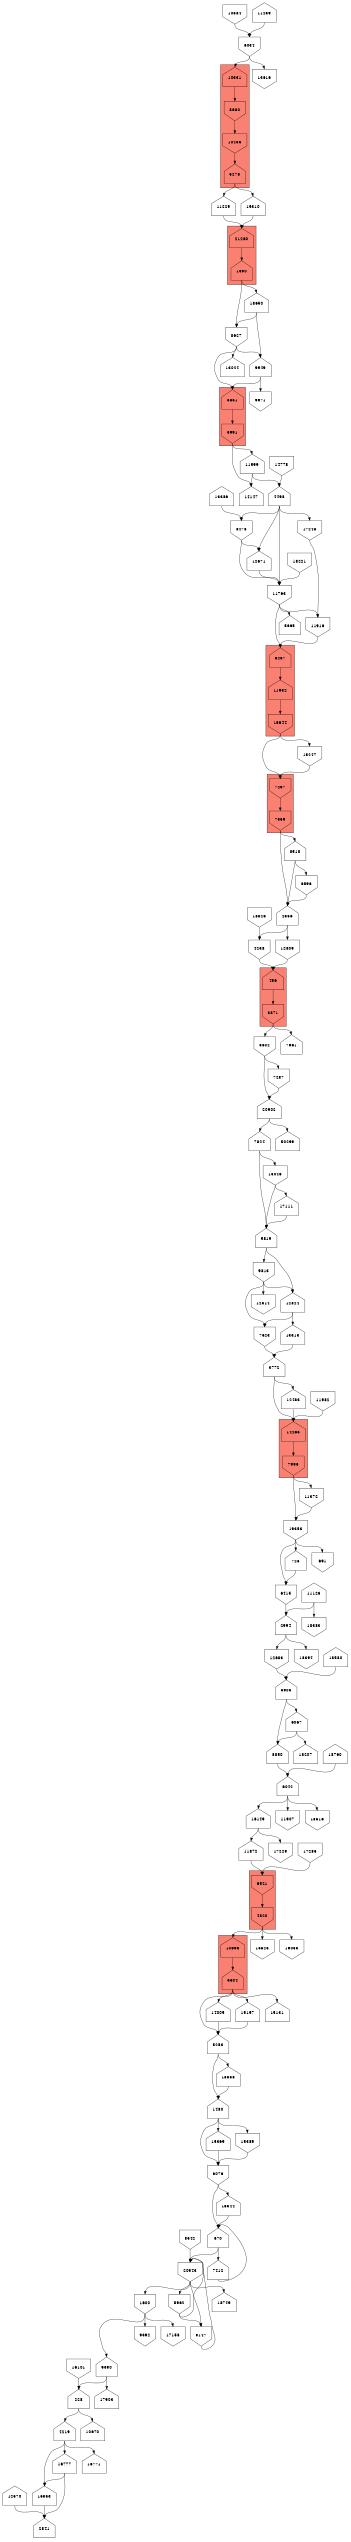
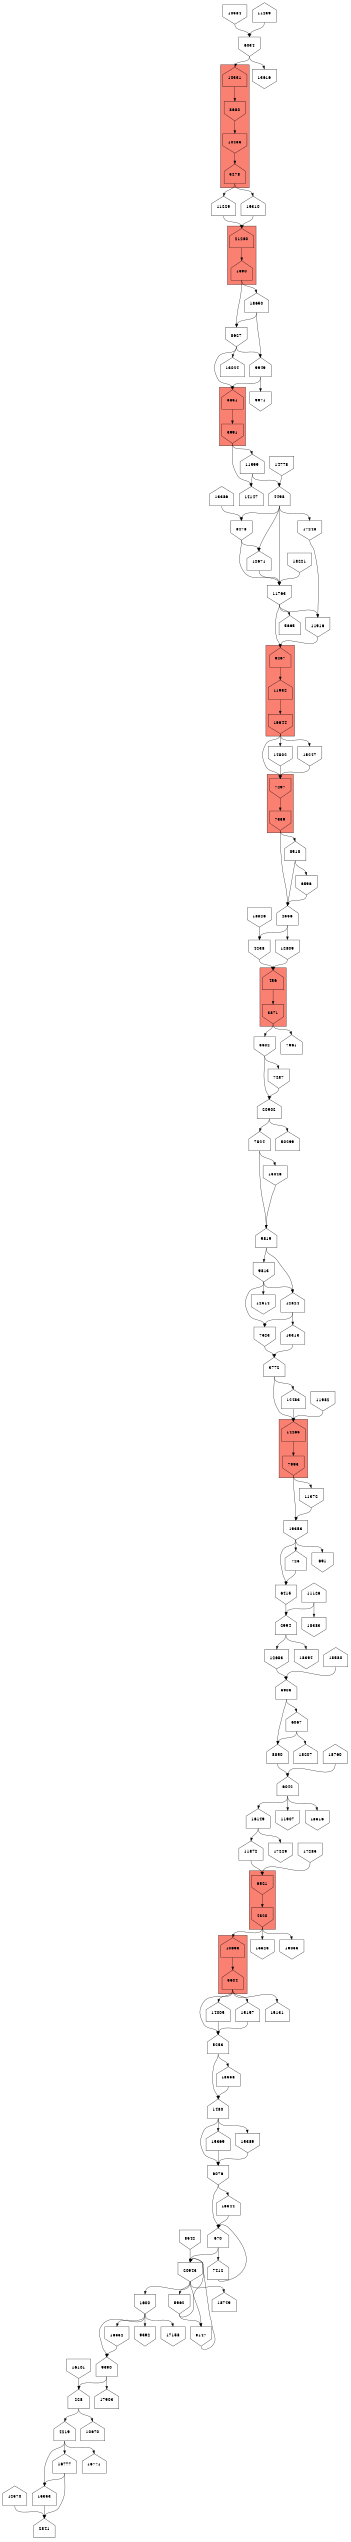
none -> (280, 755)
(287, 1207) -> none
none -> (117, 2335)
